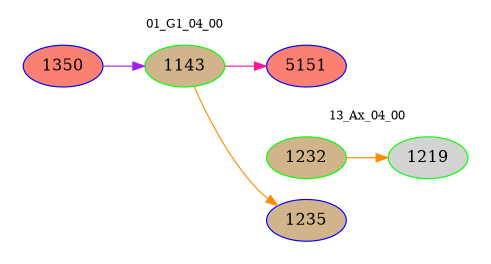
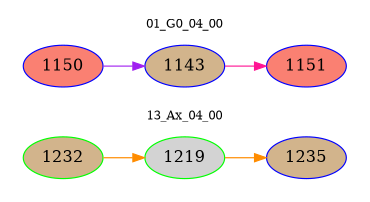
(185, 25) -> (185, 25)
(63, 66) -> (63, 66)
(185, 66) -> (185, 66)
(306, 66) -> (306, 66)
(225, 147) -> (240, 158)
